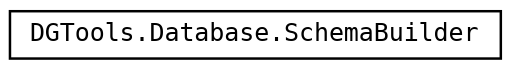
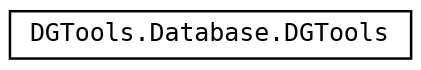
(255, 35) -> (211, 35)
